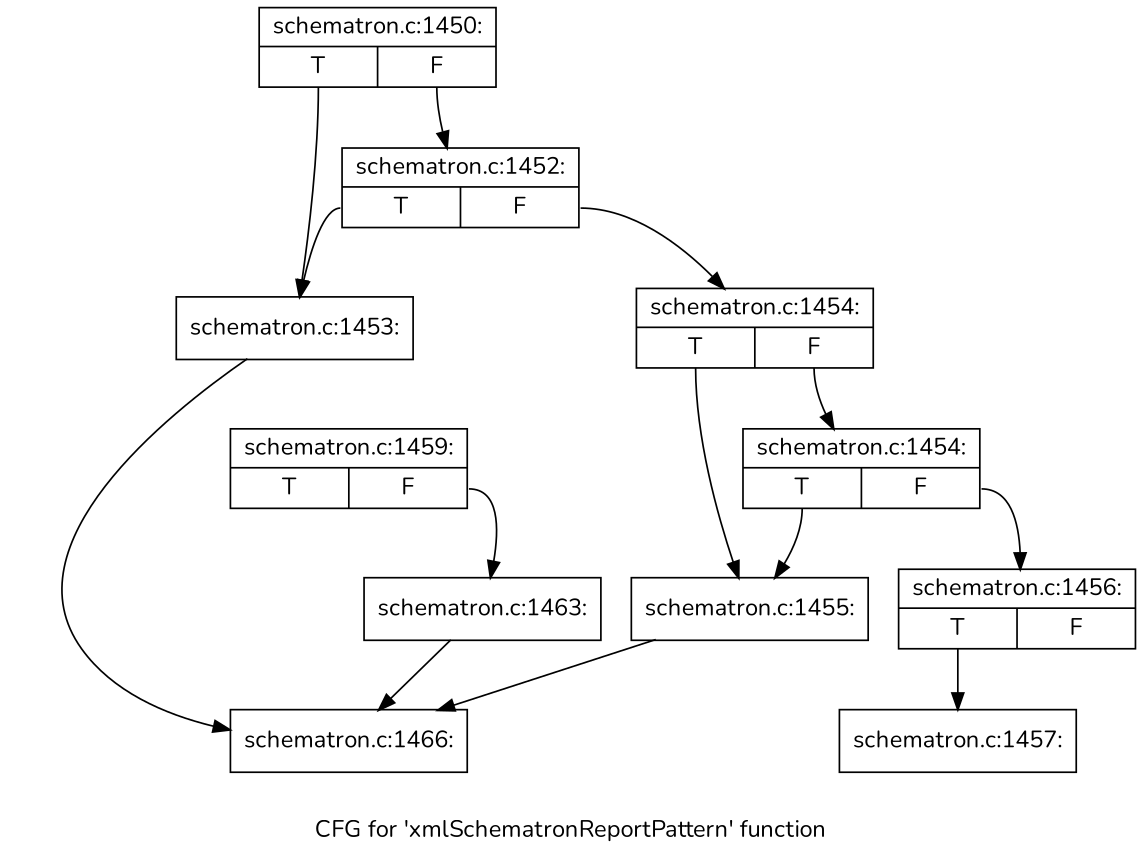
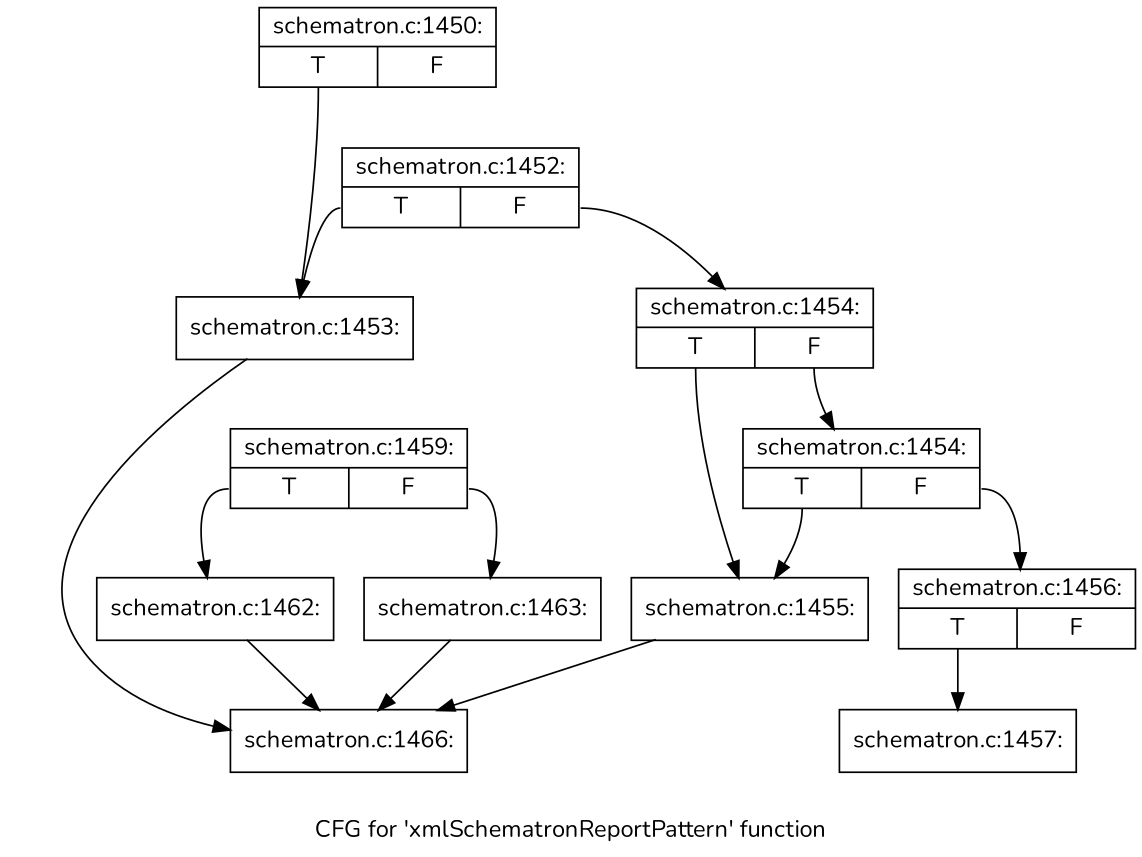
(438, 110) -> none
none -> (215, 609)
